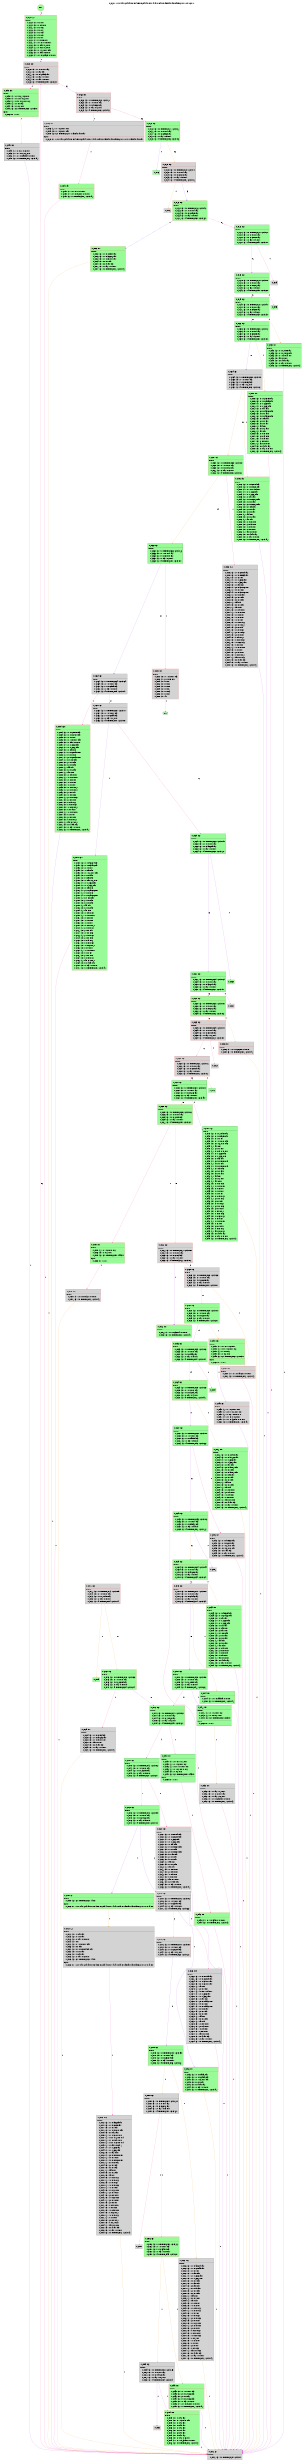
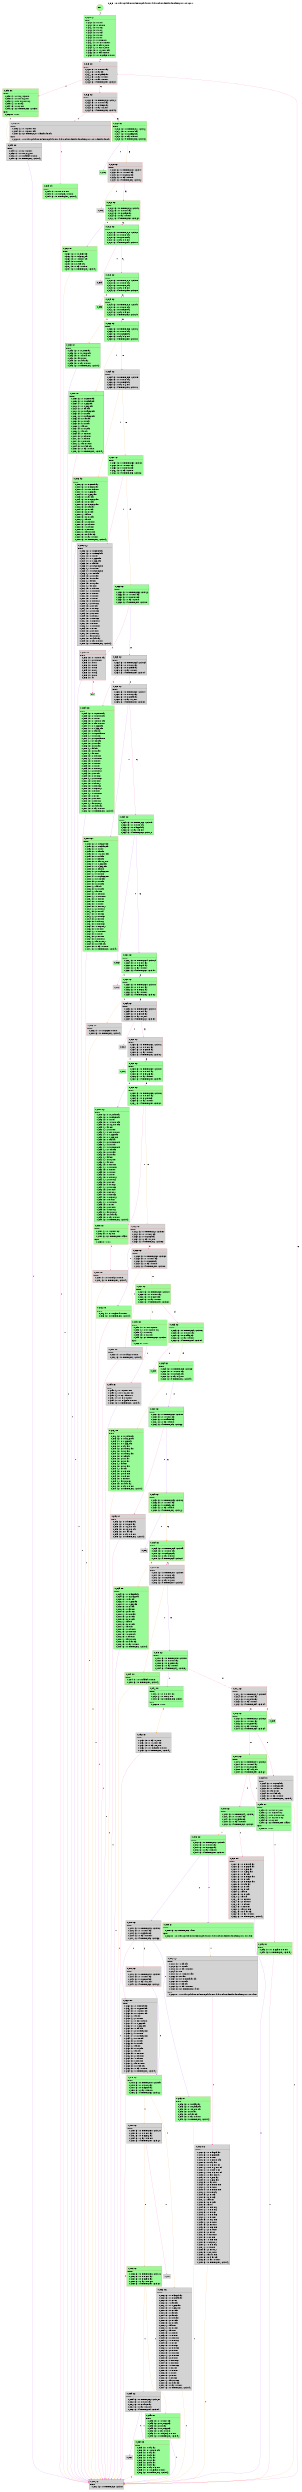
(263, 1564) -> (78, 1583)
(179, 1697) -> (209, 1678)
